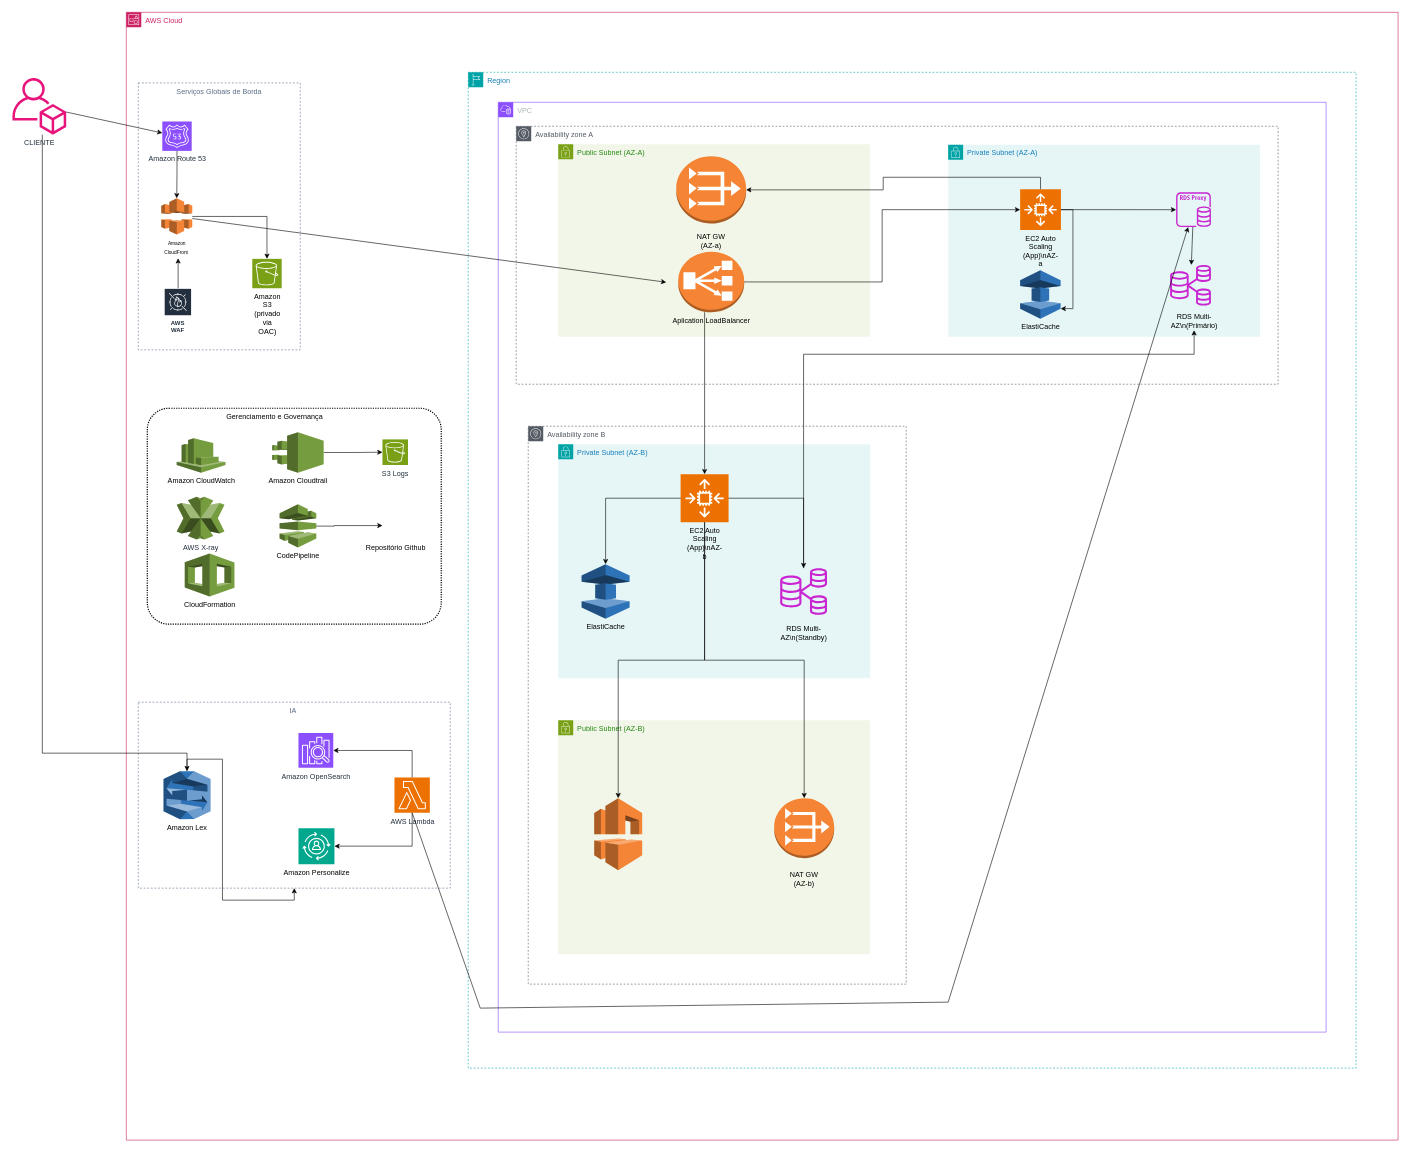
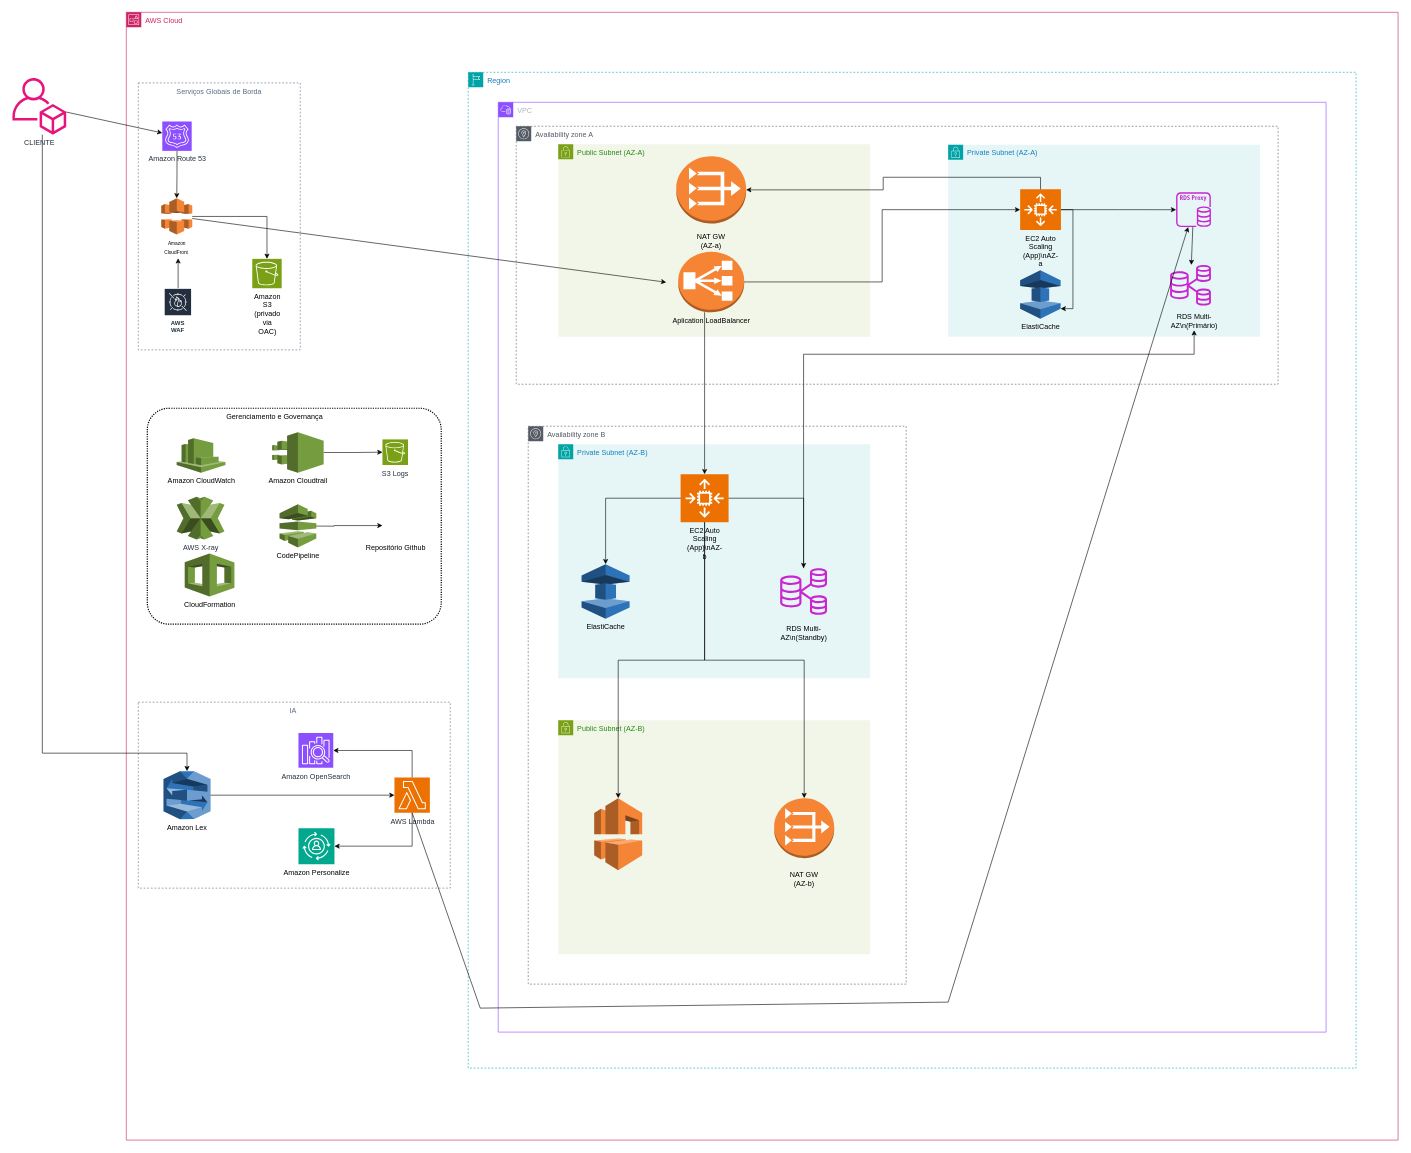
(222, 829) -> (222, 795)
